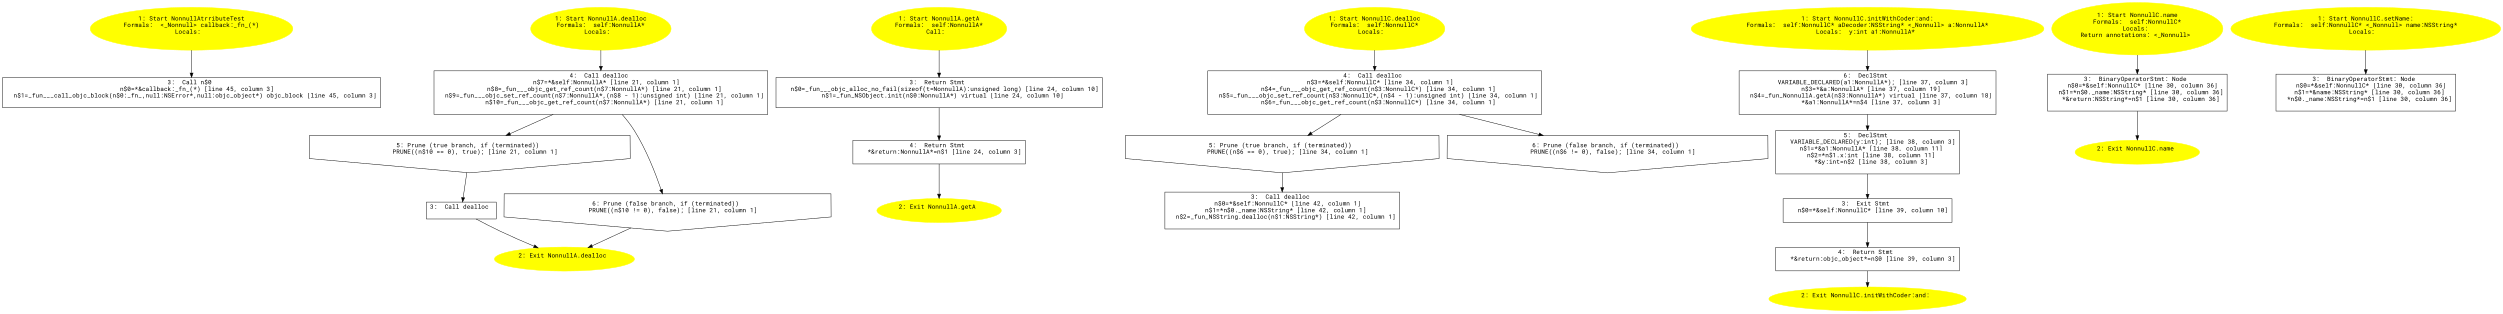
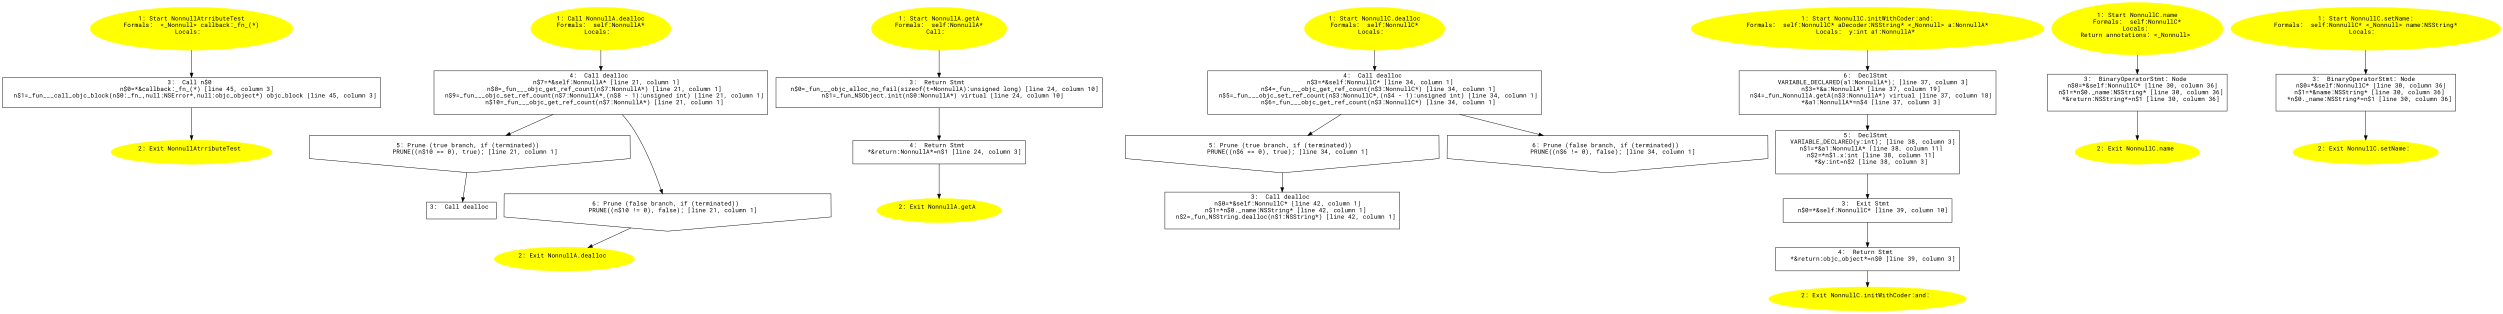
(601, 29) -> (601, 29)
none -> (192, 152)
none -> (2366, 152)
(505, 233) -> none
